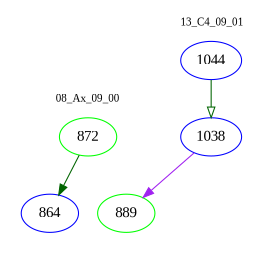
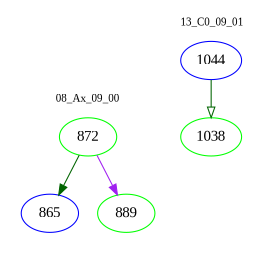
(212, 23) -> (212, 23)
(211, 137) -> (211, 137)
(173, 172) -> (105, 170)
(50, 213) -> (50, 213)
